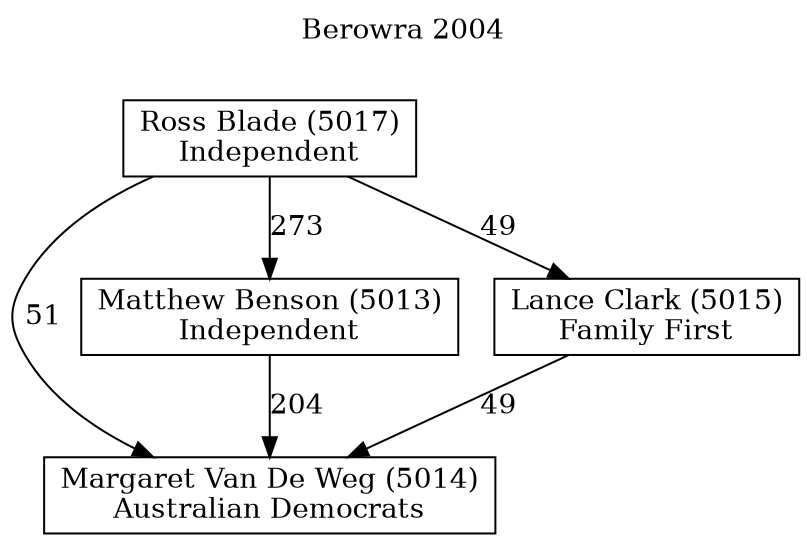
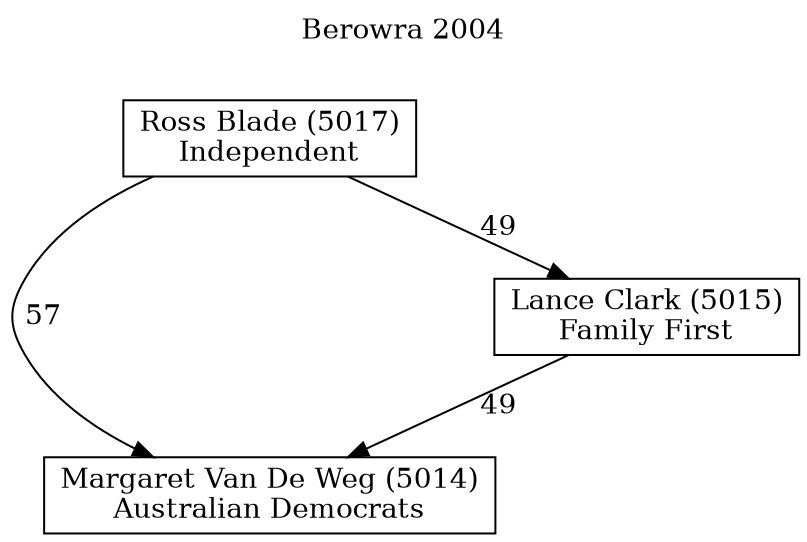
(44, 317) -> (44, 317)
(270, 317) -> none
